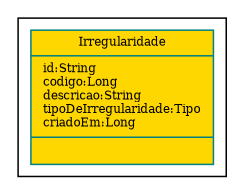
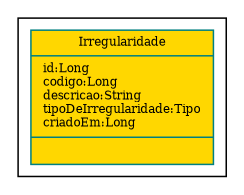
(70, 69) -> (66, 69)
